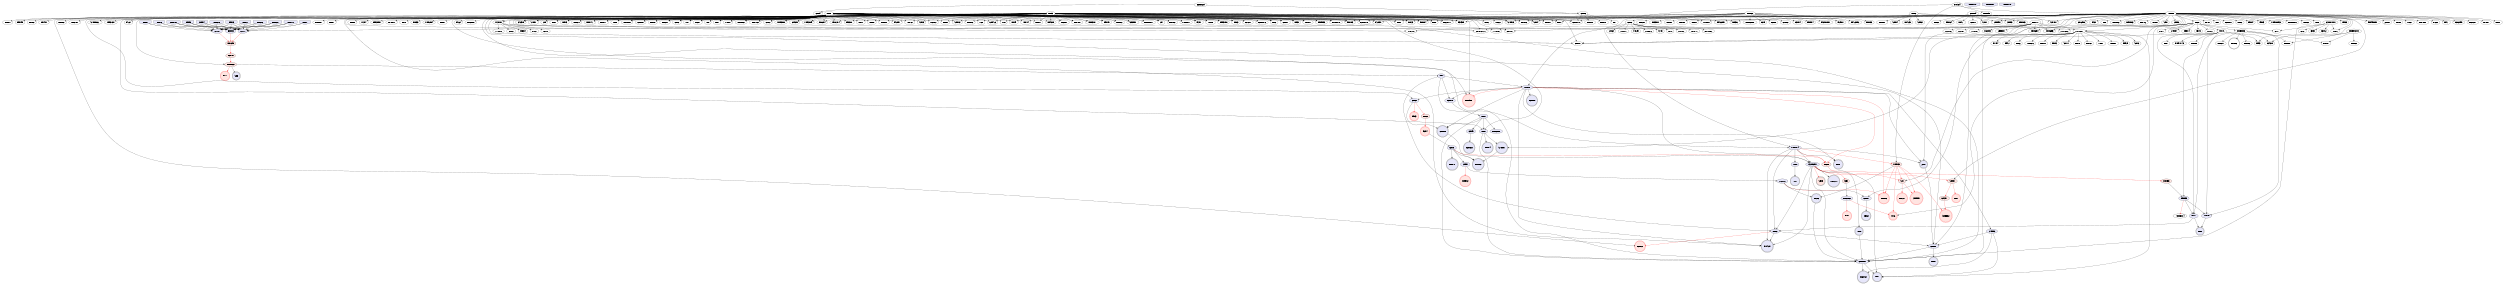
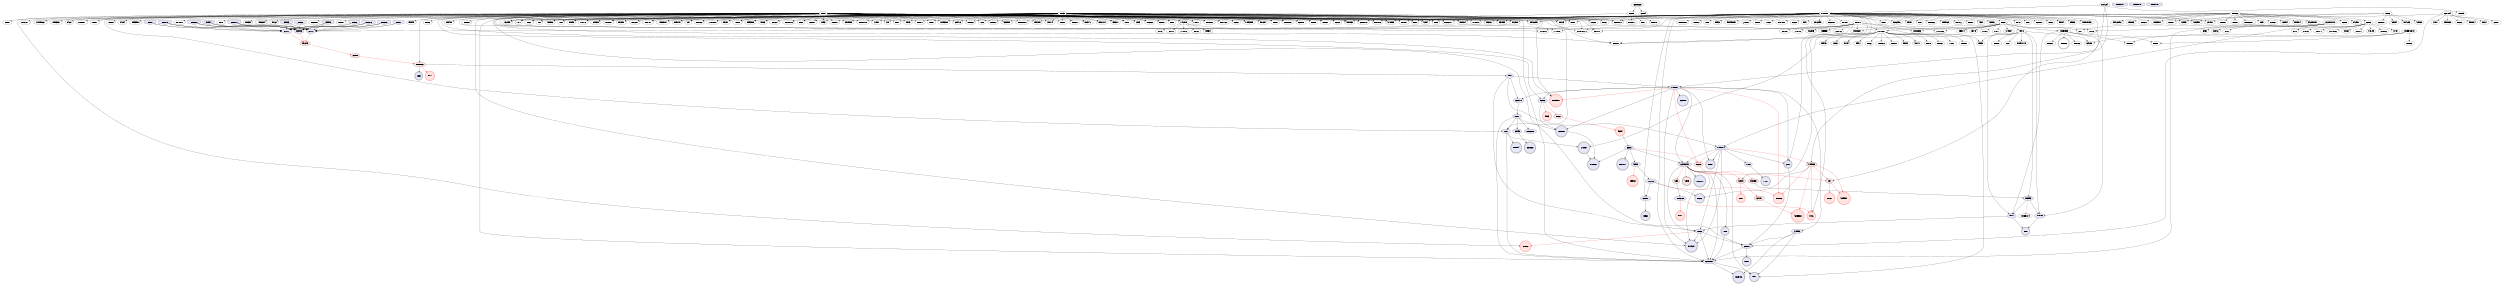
(1818, 245) -> (1704, 246)
